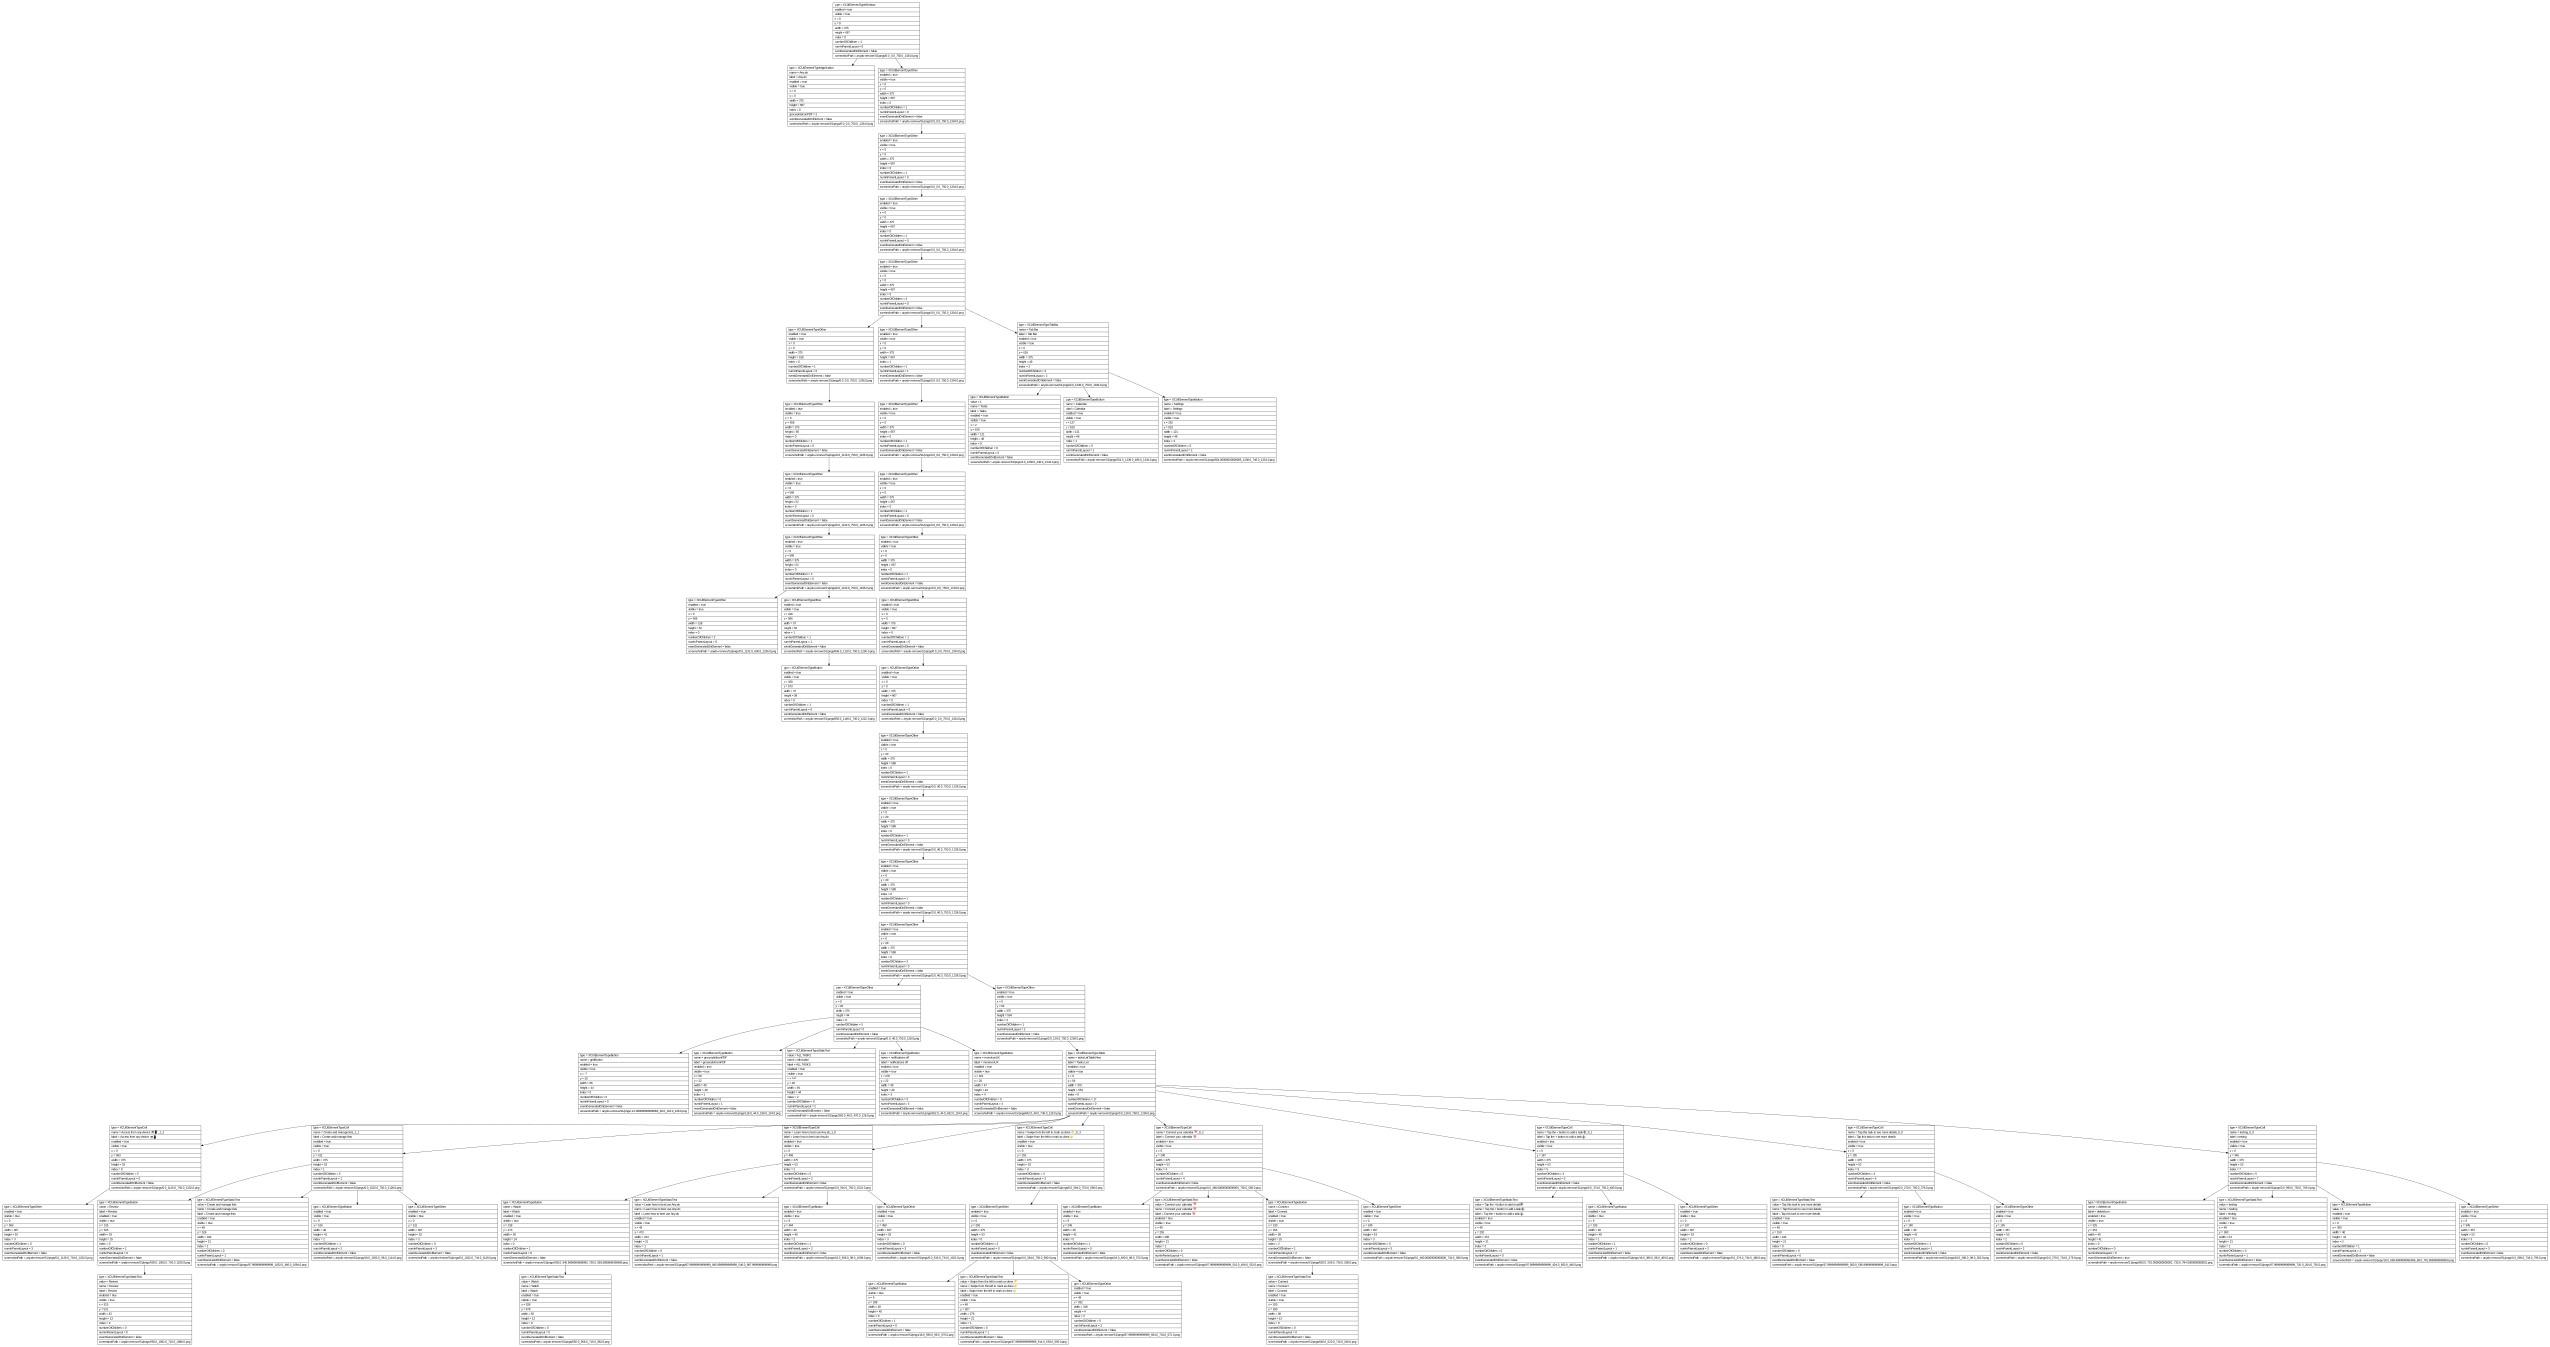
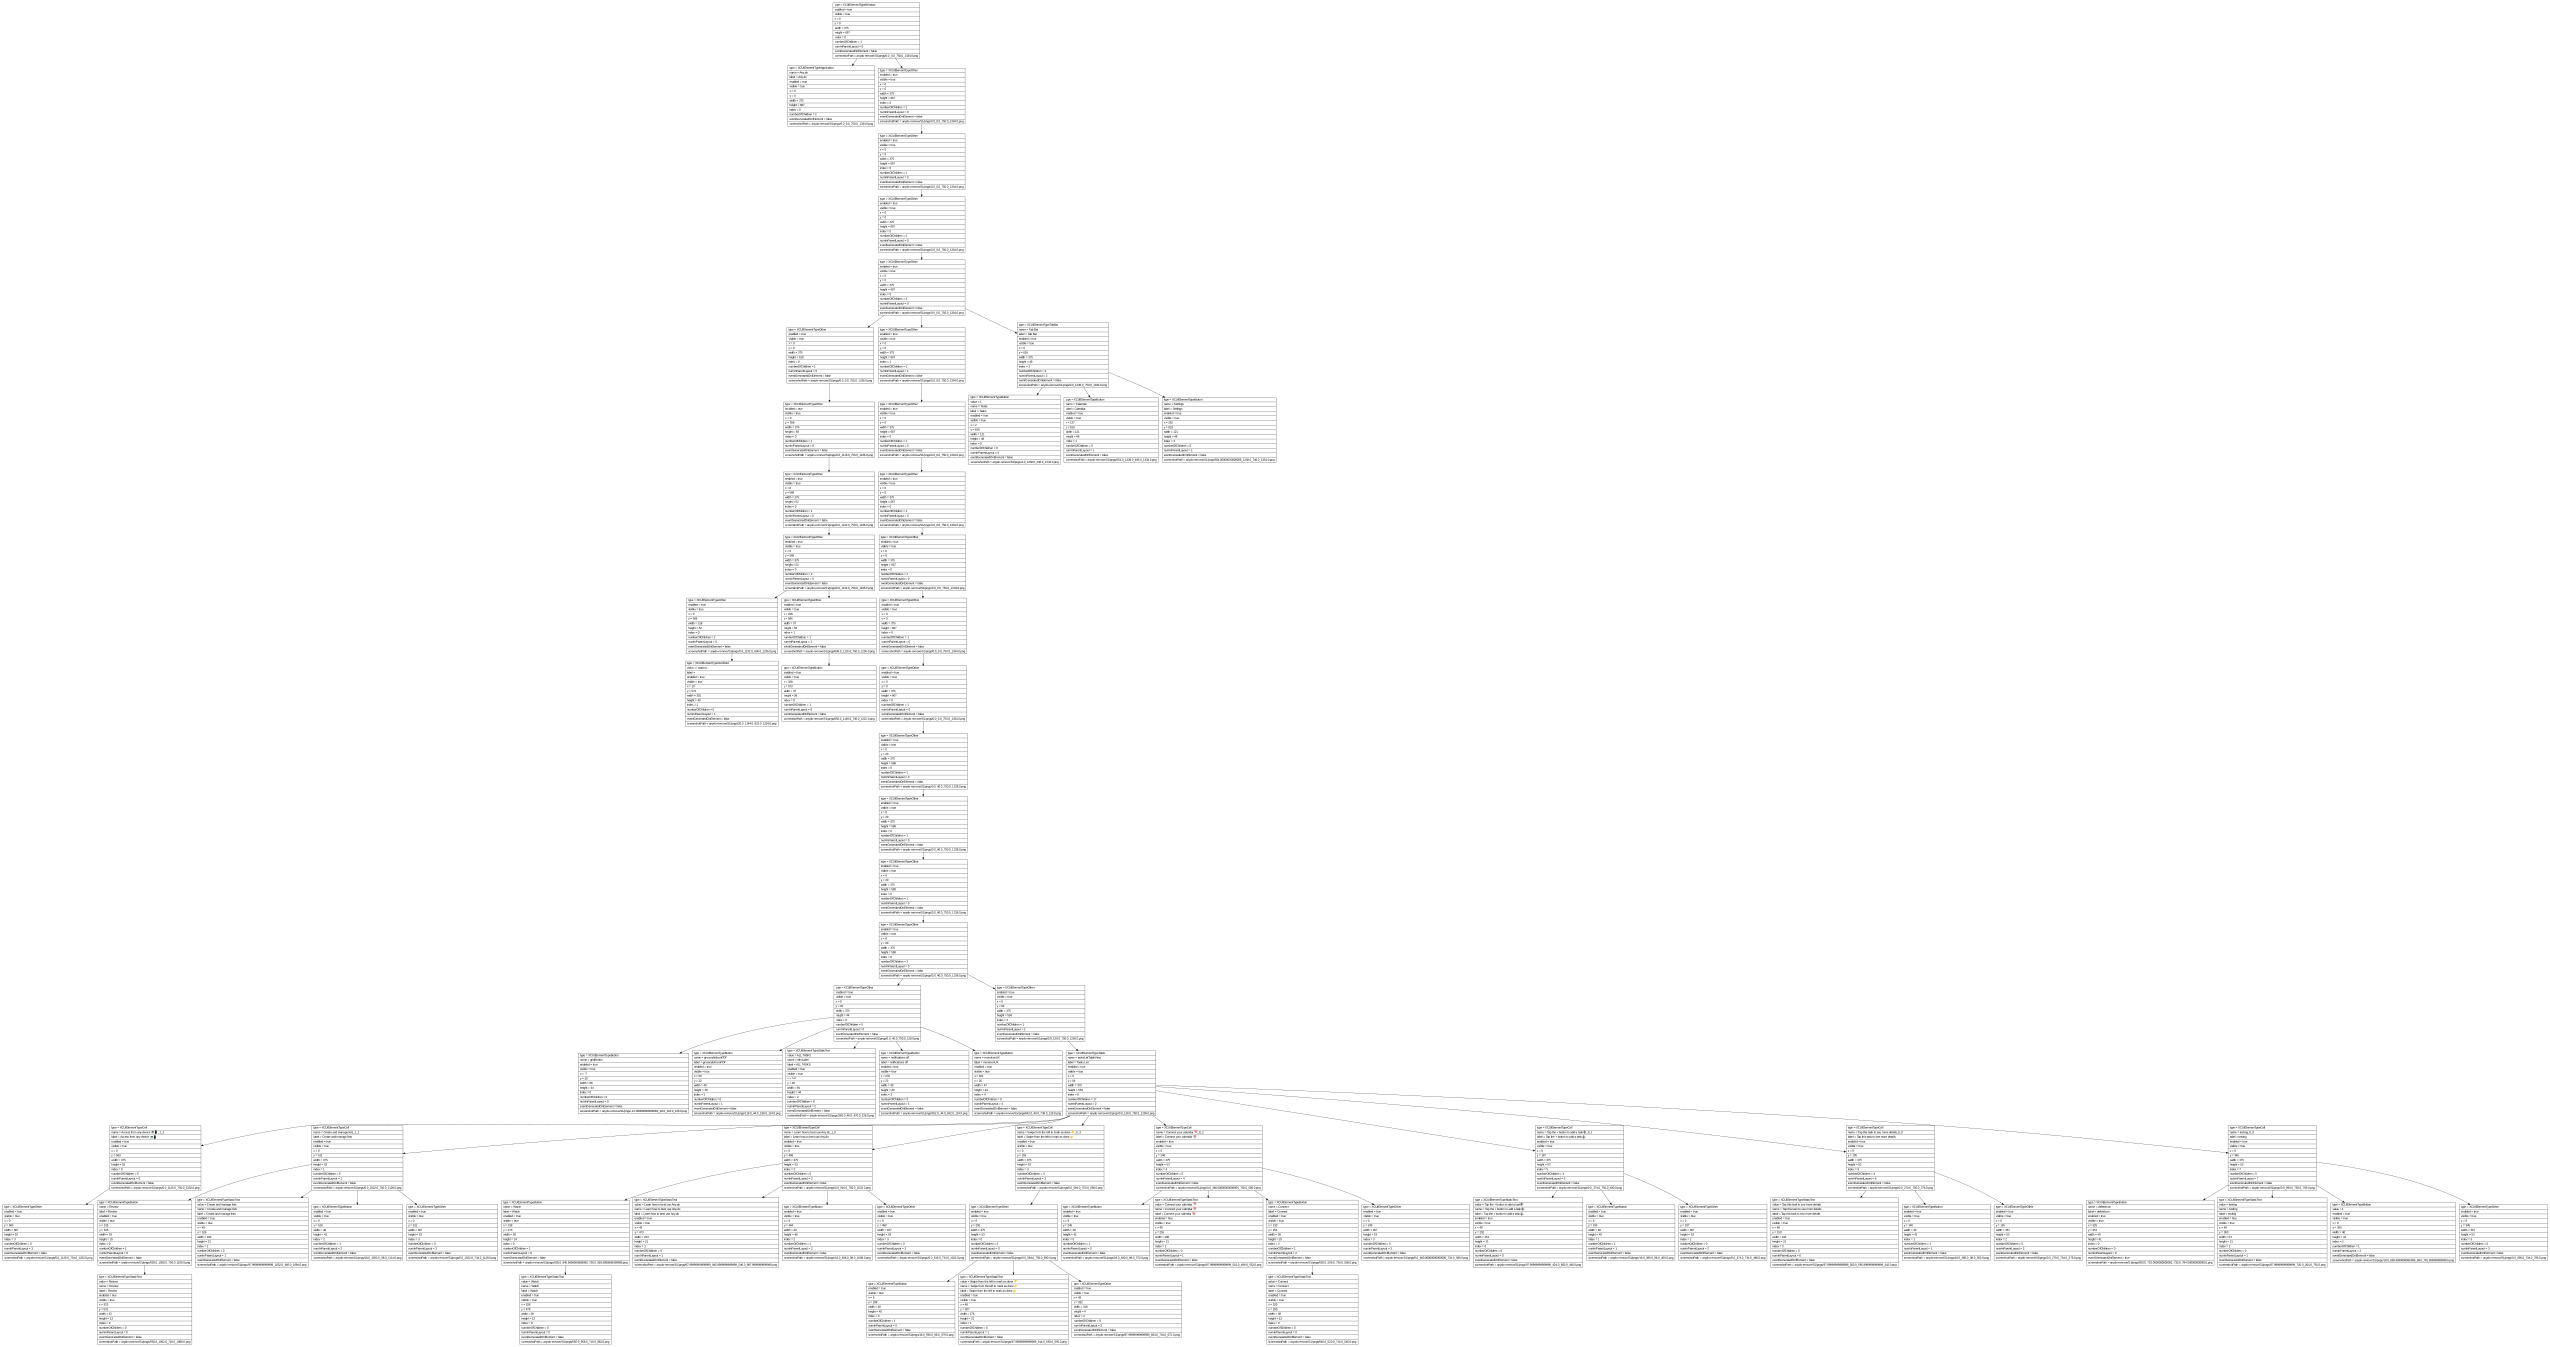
(803, 114) -> (803, 114)
none -> (732, 694)
